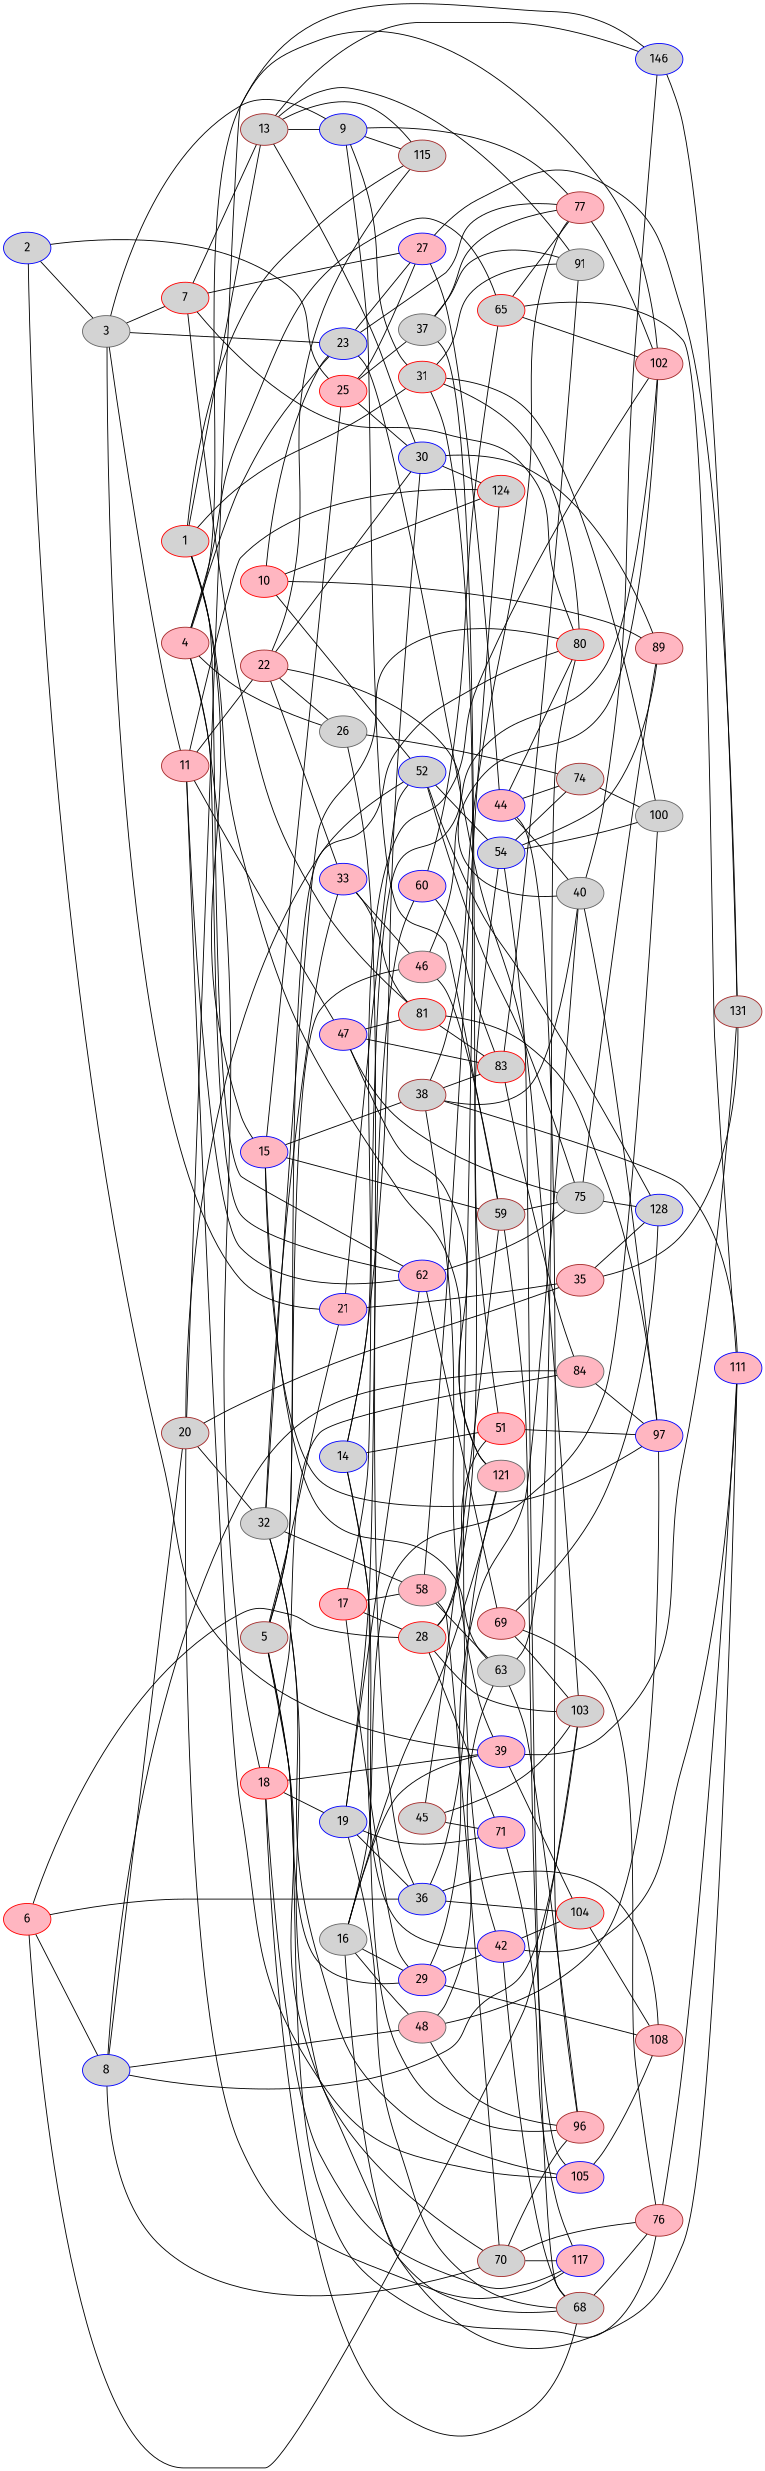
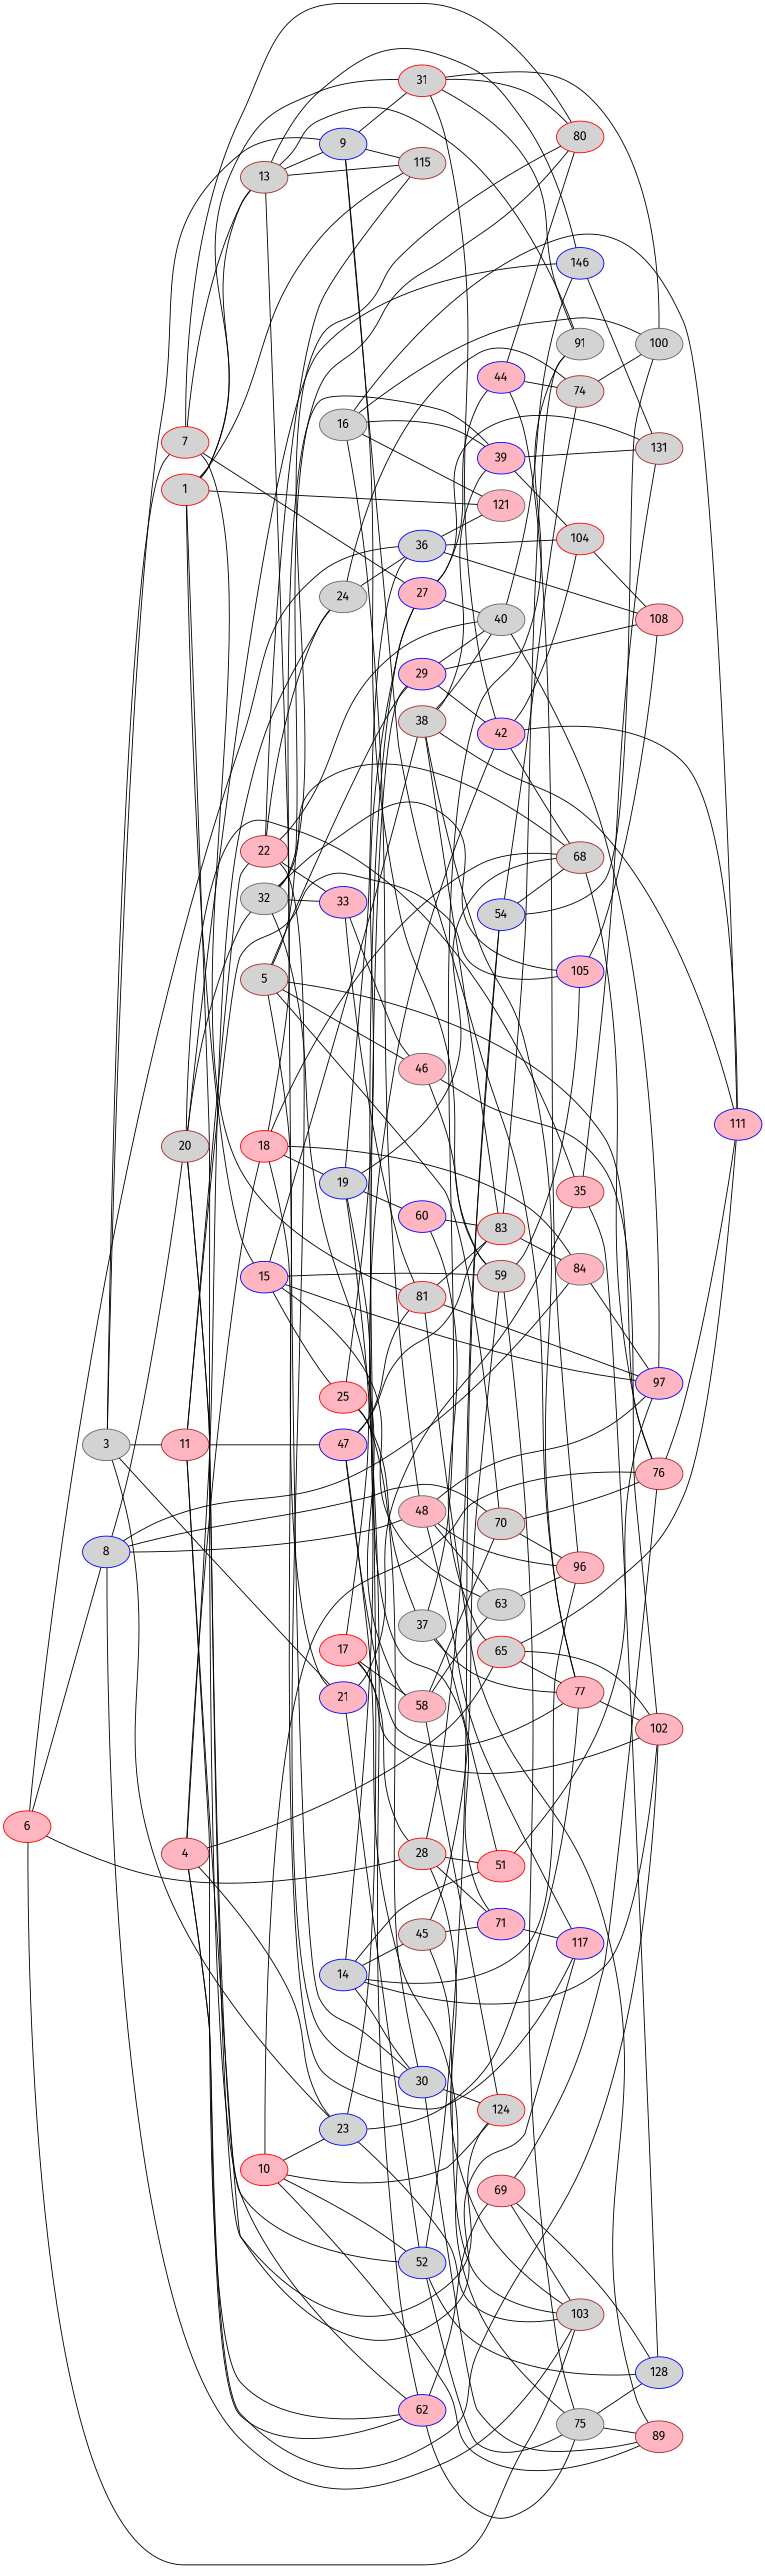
(27, 248) -> none
(343, 732) -> (343, 597)
(621, 779) -> (580, 1858)
(545, 852) -> (457, 605)
(552, 985) -> none
(462, 1231) -> (384, 1695)
none -> (284, 1772)
none -> (384, 1954)
(383, 1960) -> none
(541, 2261) -> (477, 1736)
